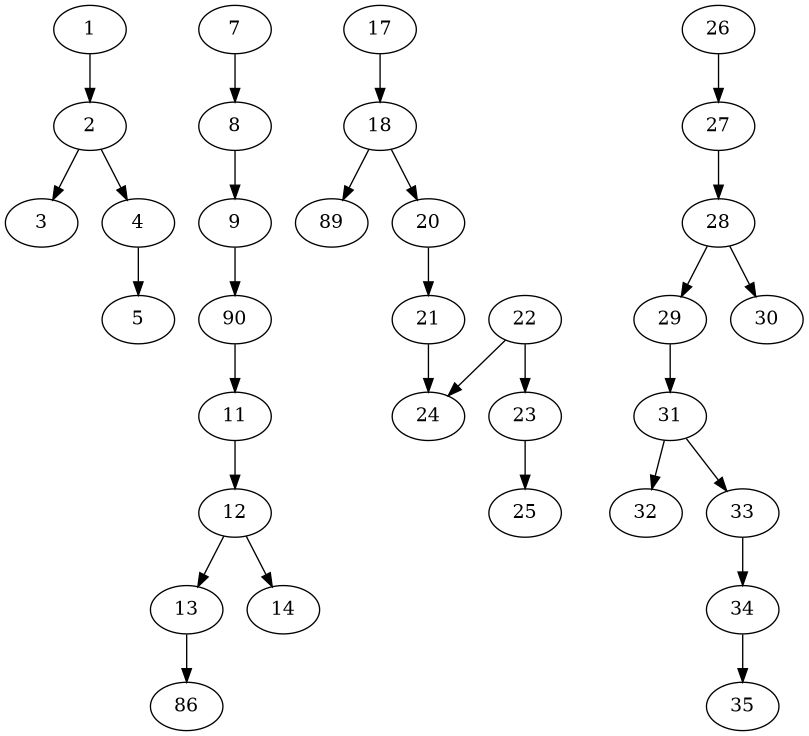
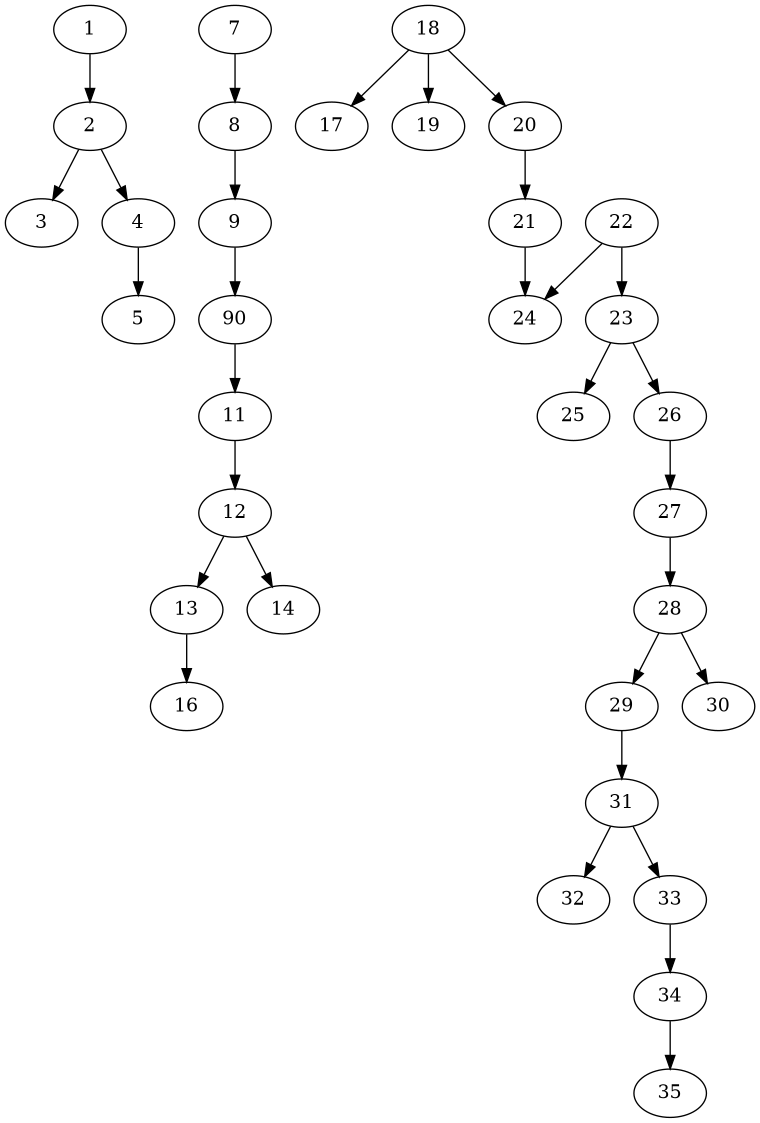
(380, 71) -> (385, 73)
(332, 223) -> (428, 126)
none -> (643, 362)
(187, 706) -> (187, 706)
